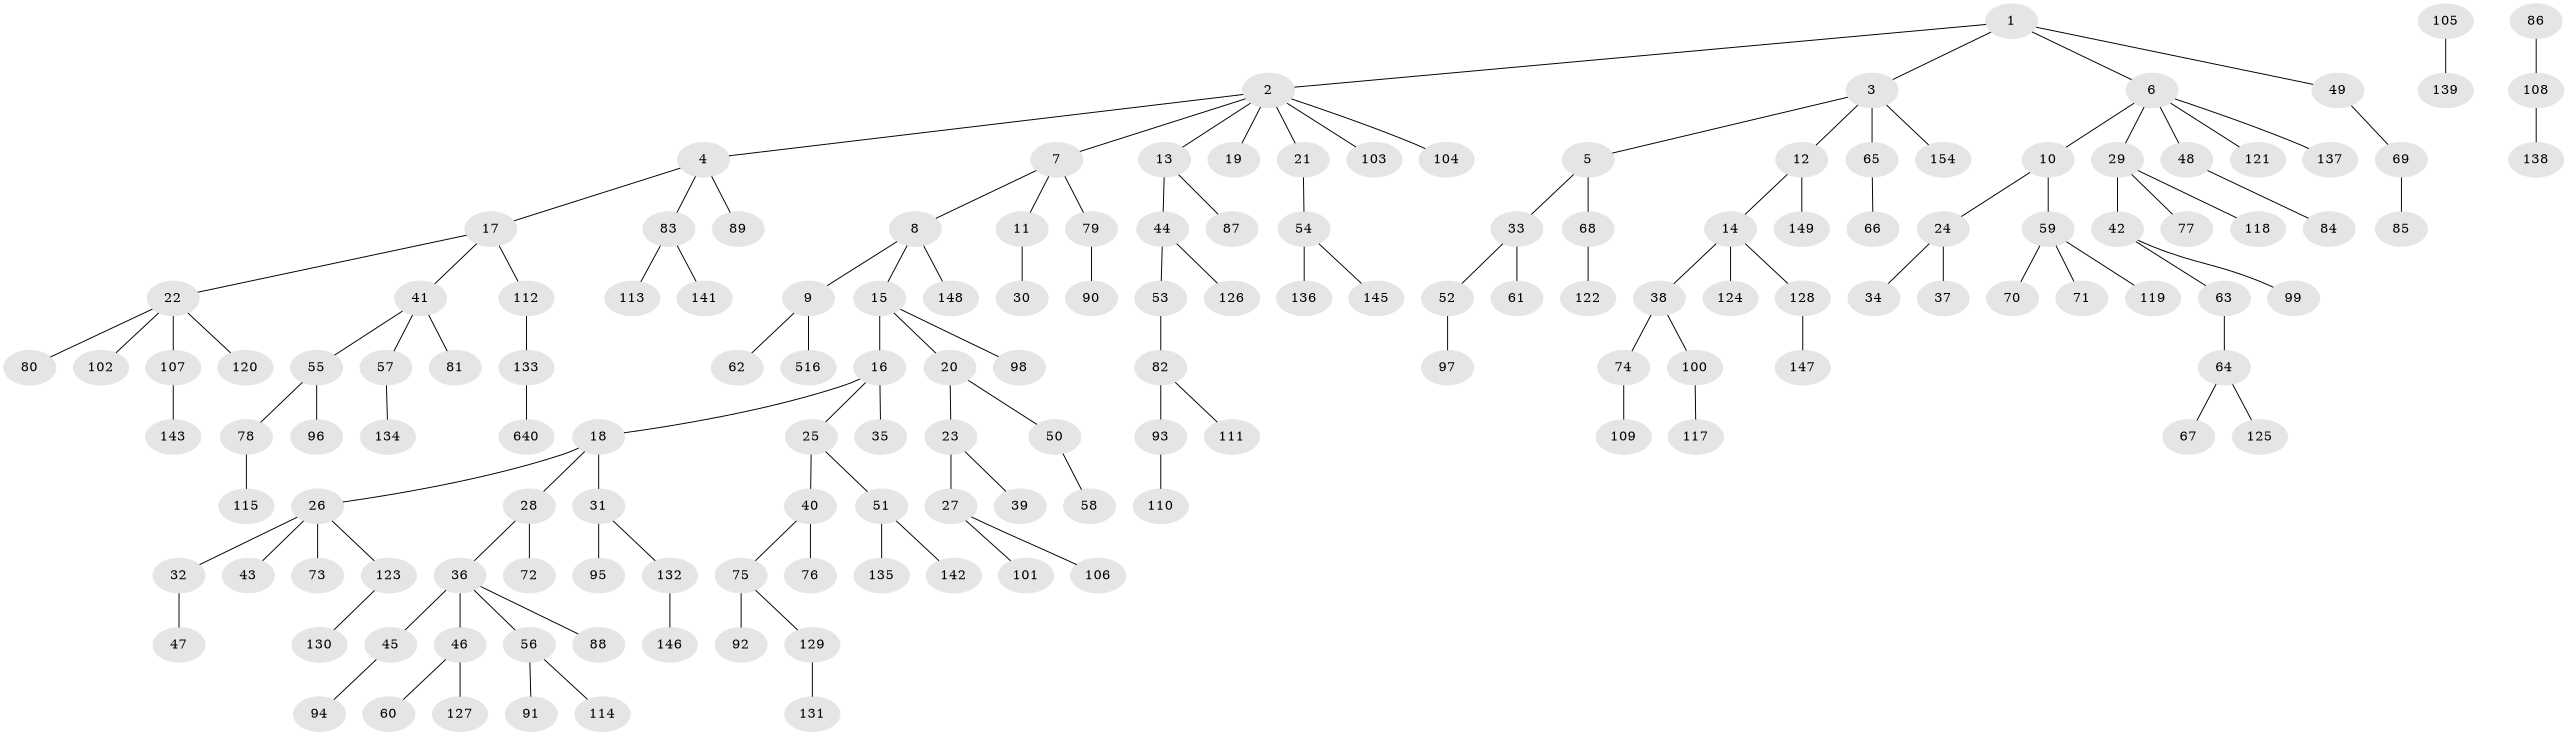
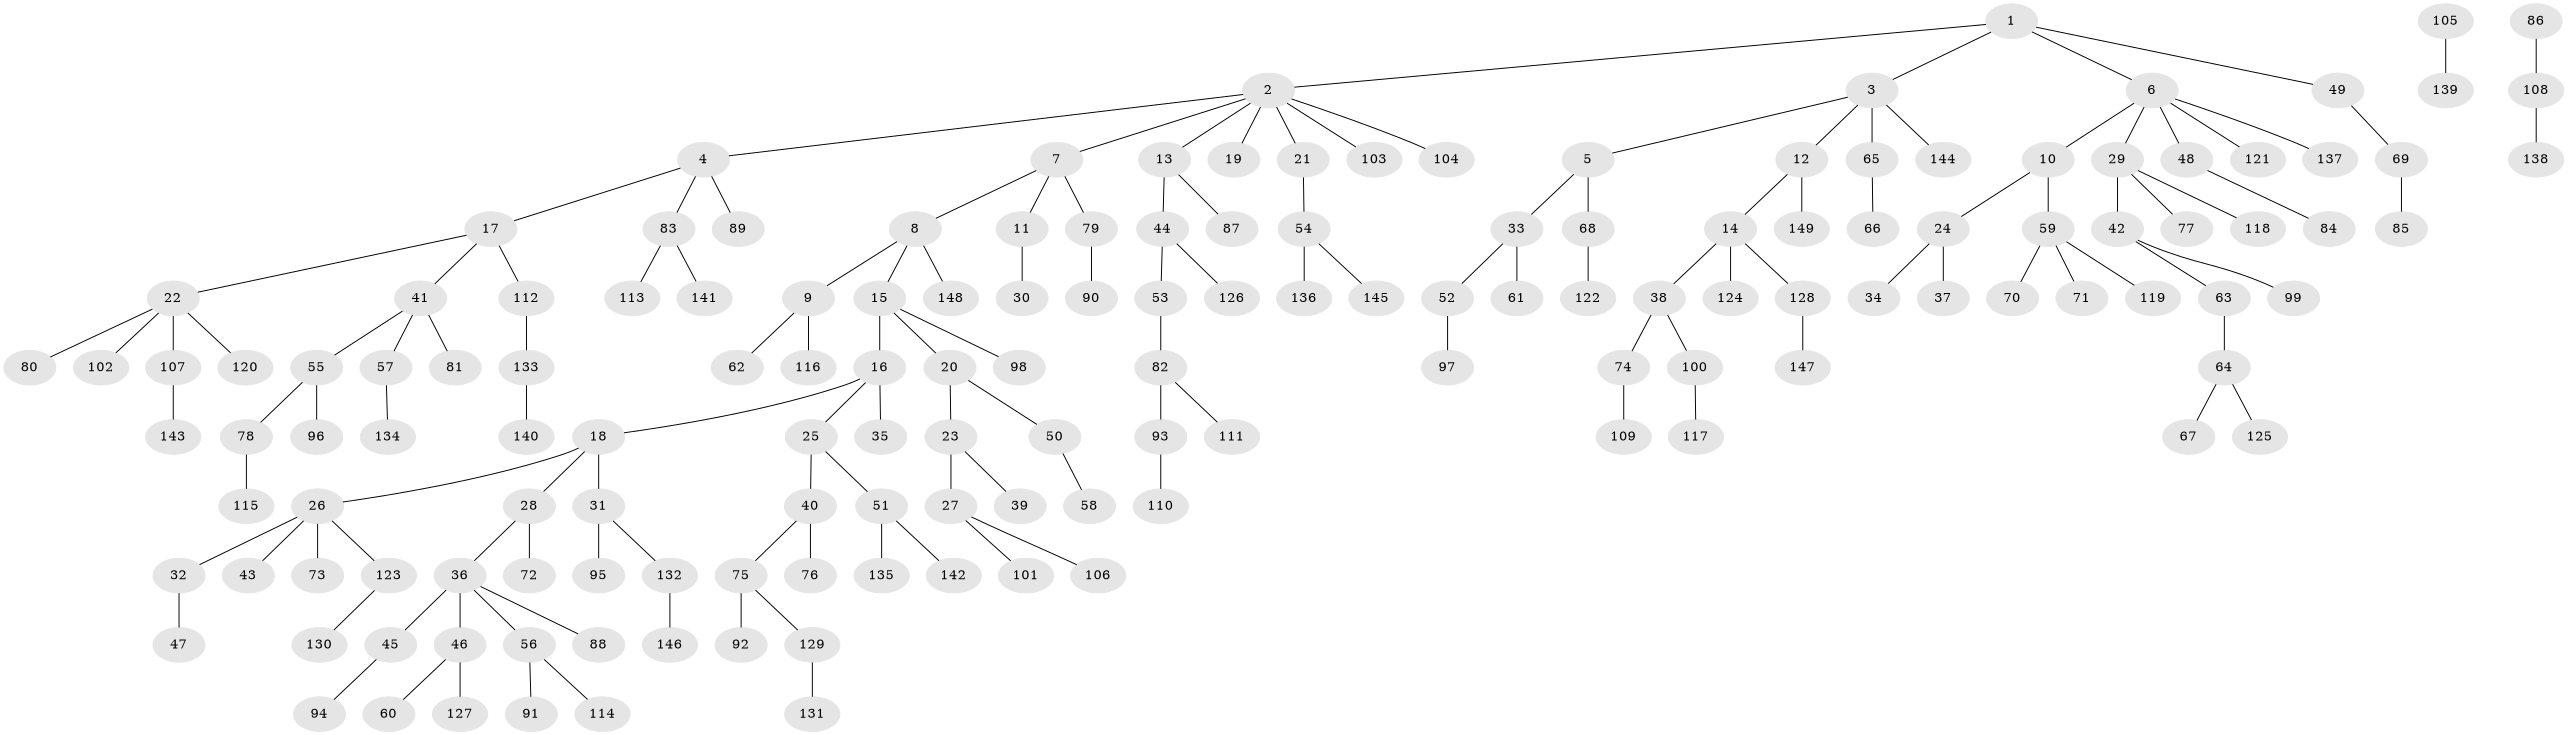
(1943, 160) -> (1943, 160)
(808, 368) -> (808, 368)
(526, 437) -> (526, 437)
